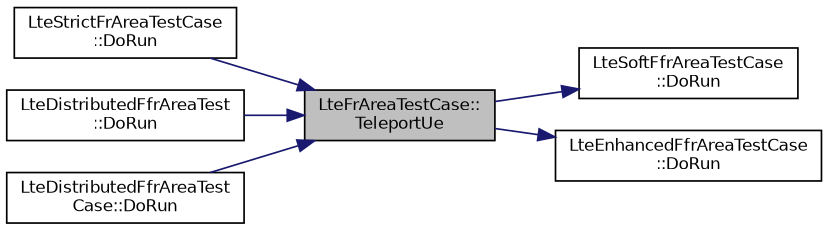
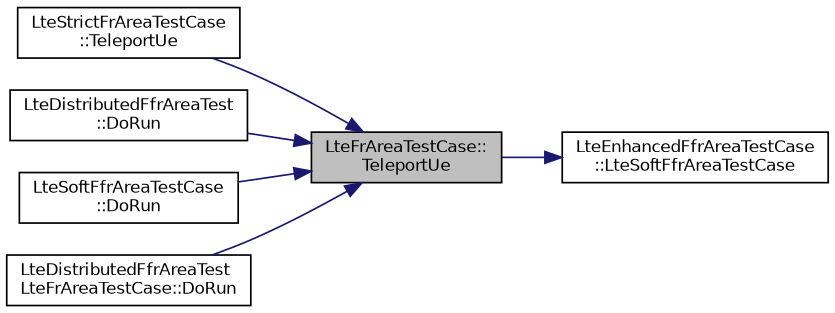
(125, 33) -> (129, 33)
(528, 97) -> (266, 178)
(688, 156) -> (695, 157)
(125, 198) -> (129, 280)
